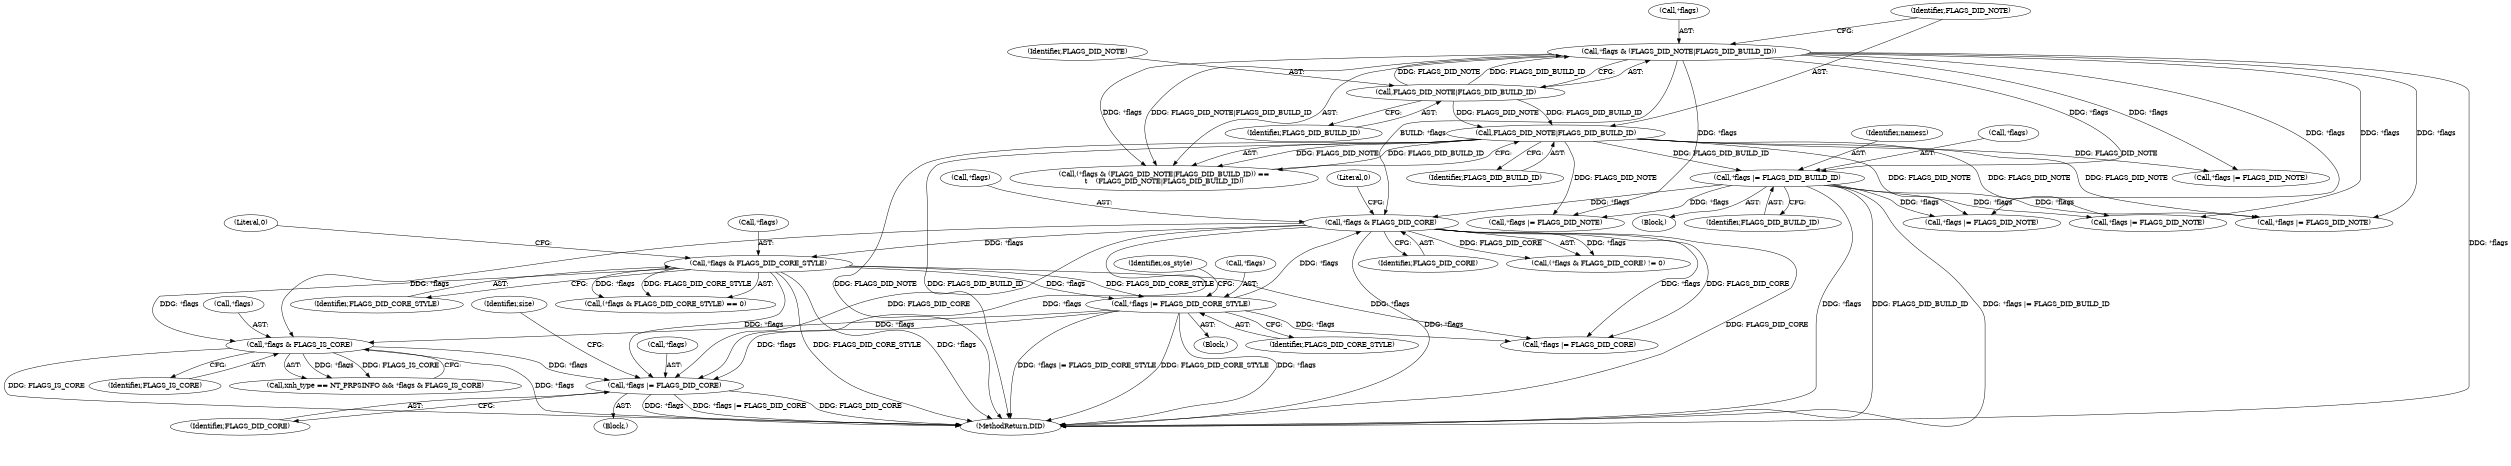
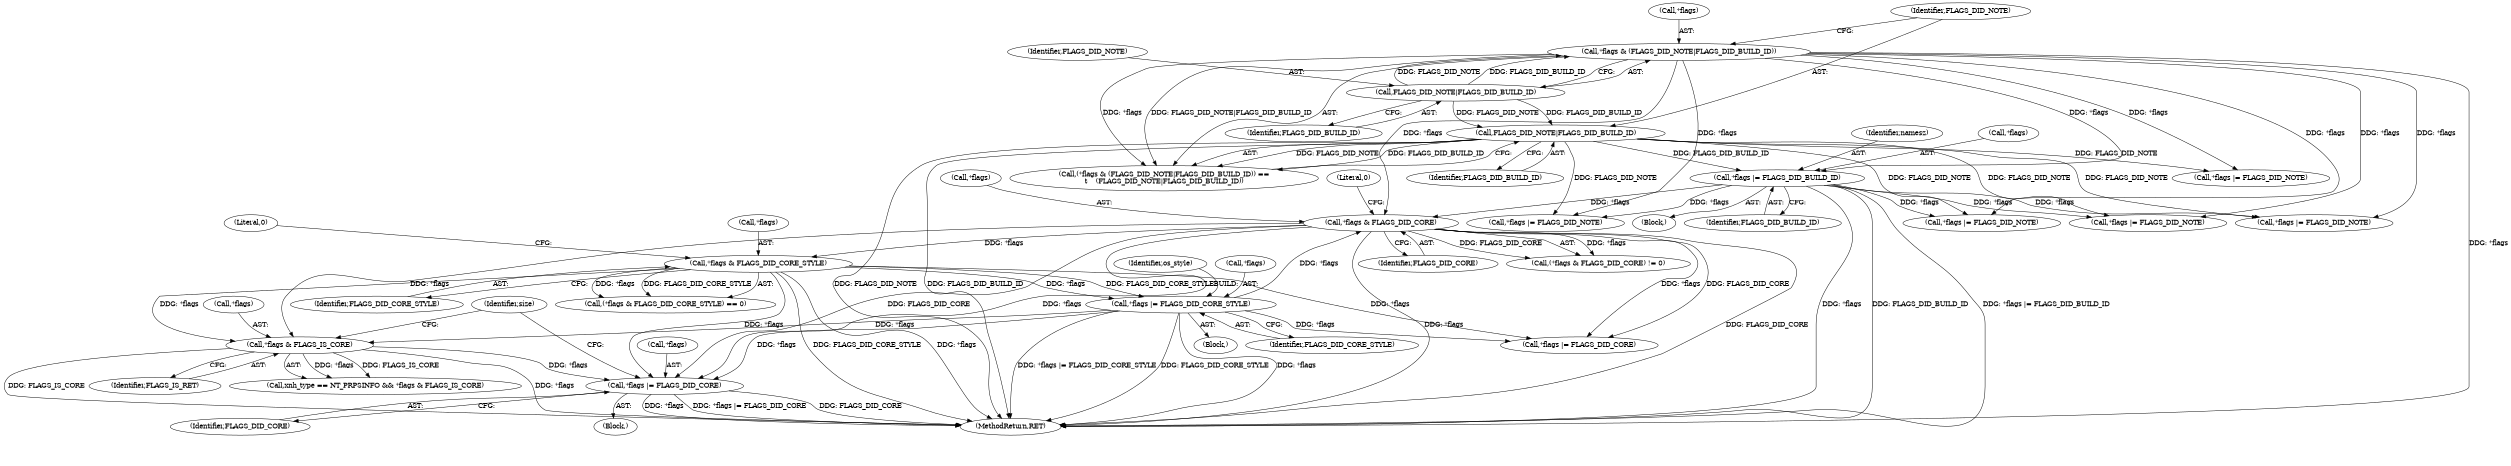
(1423, 133) -> (1423, 133)
(1227, 284) -> (1227, 284)
(440, 361) -> (411, 324)
(155, 386) -> (155, 386)
(1011, 427) -> (1011, 427)
